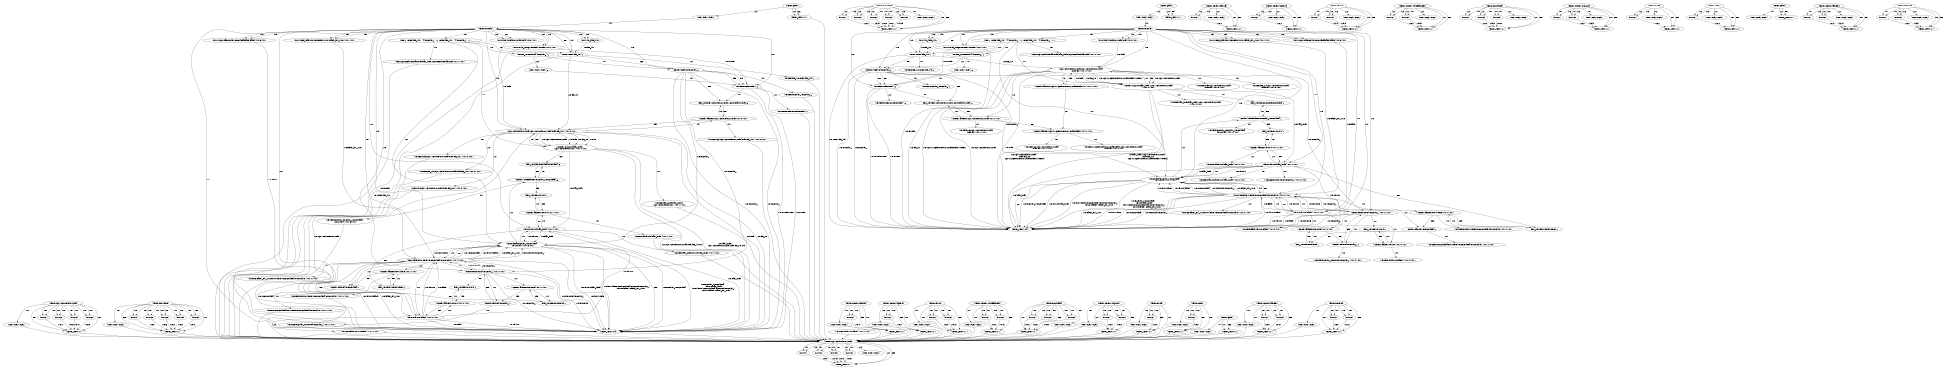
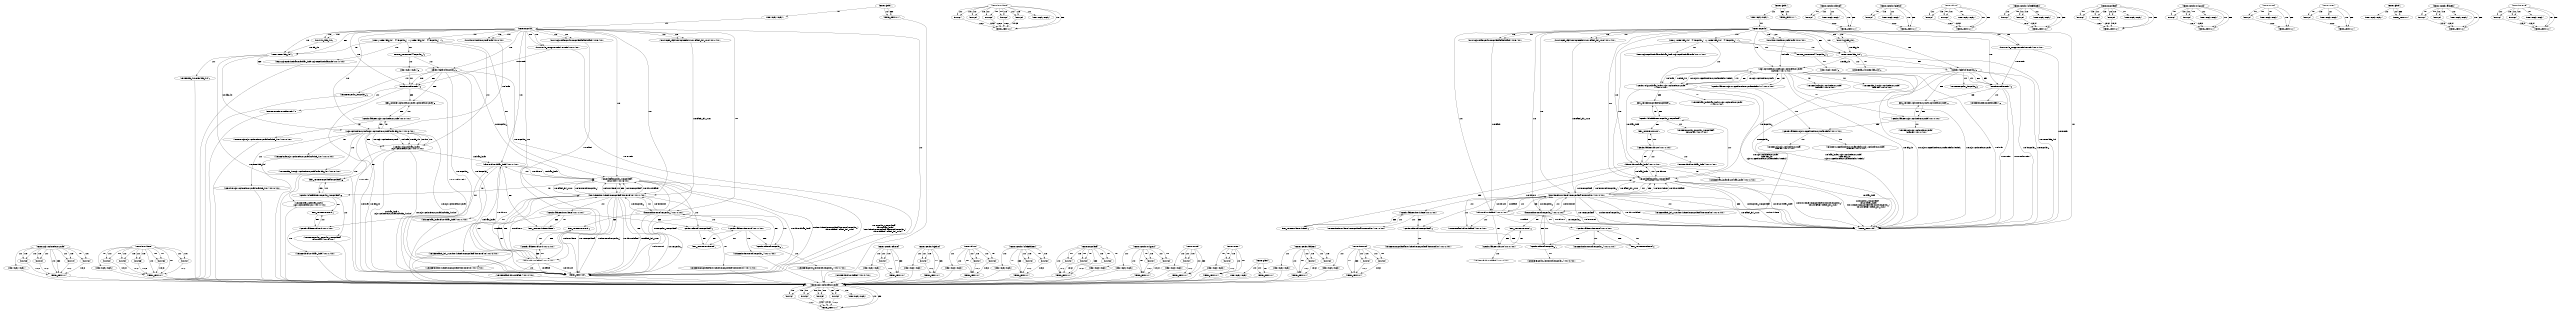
(1283, 172) -> (1594, 237)
(537, 220) -> none
none -> (754, 254)
